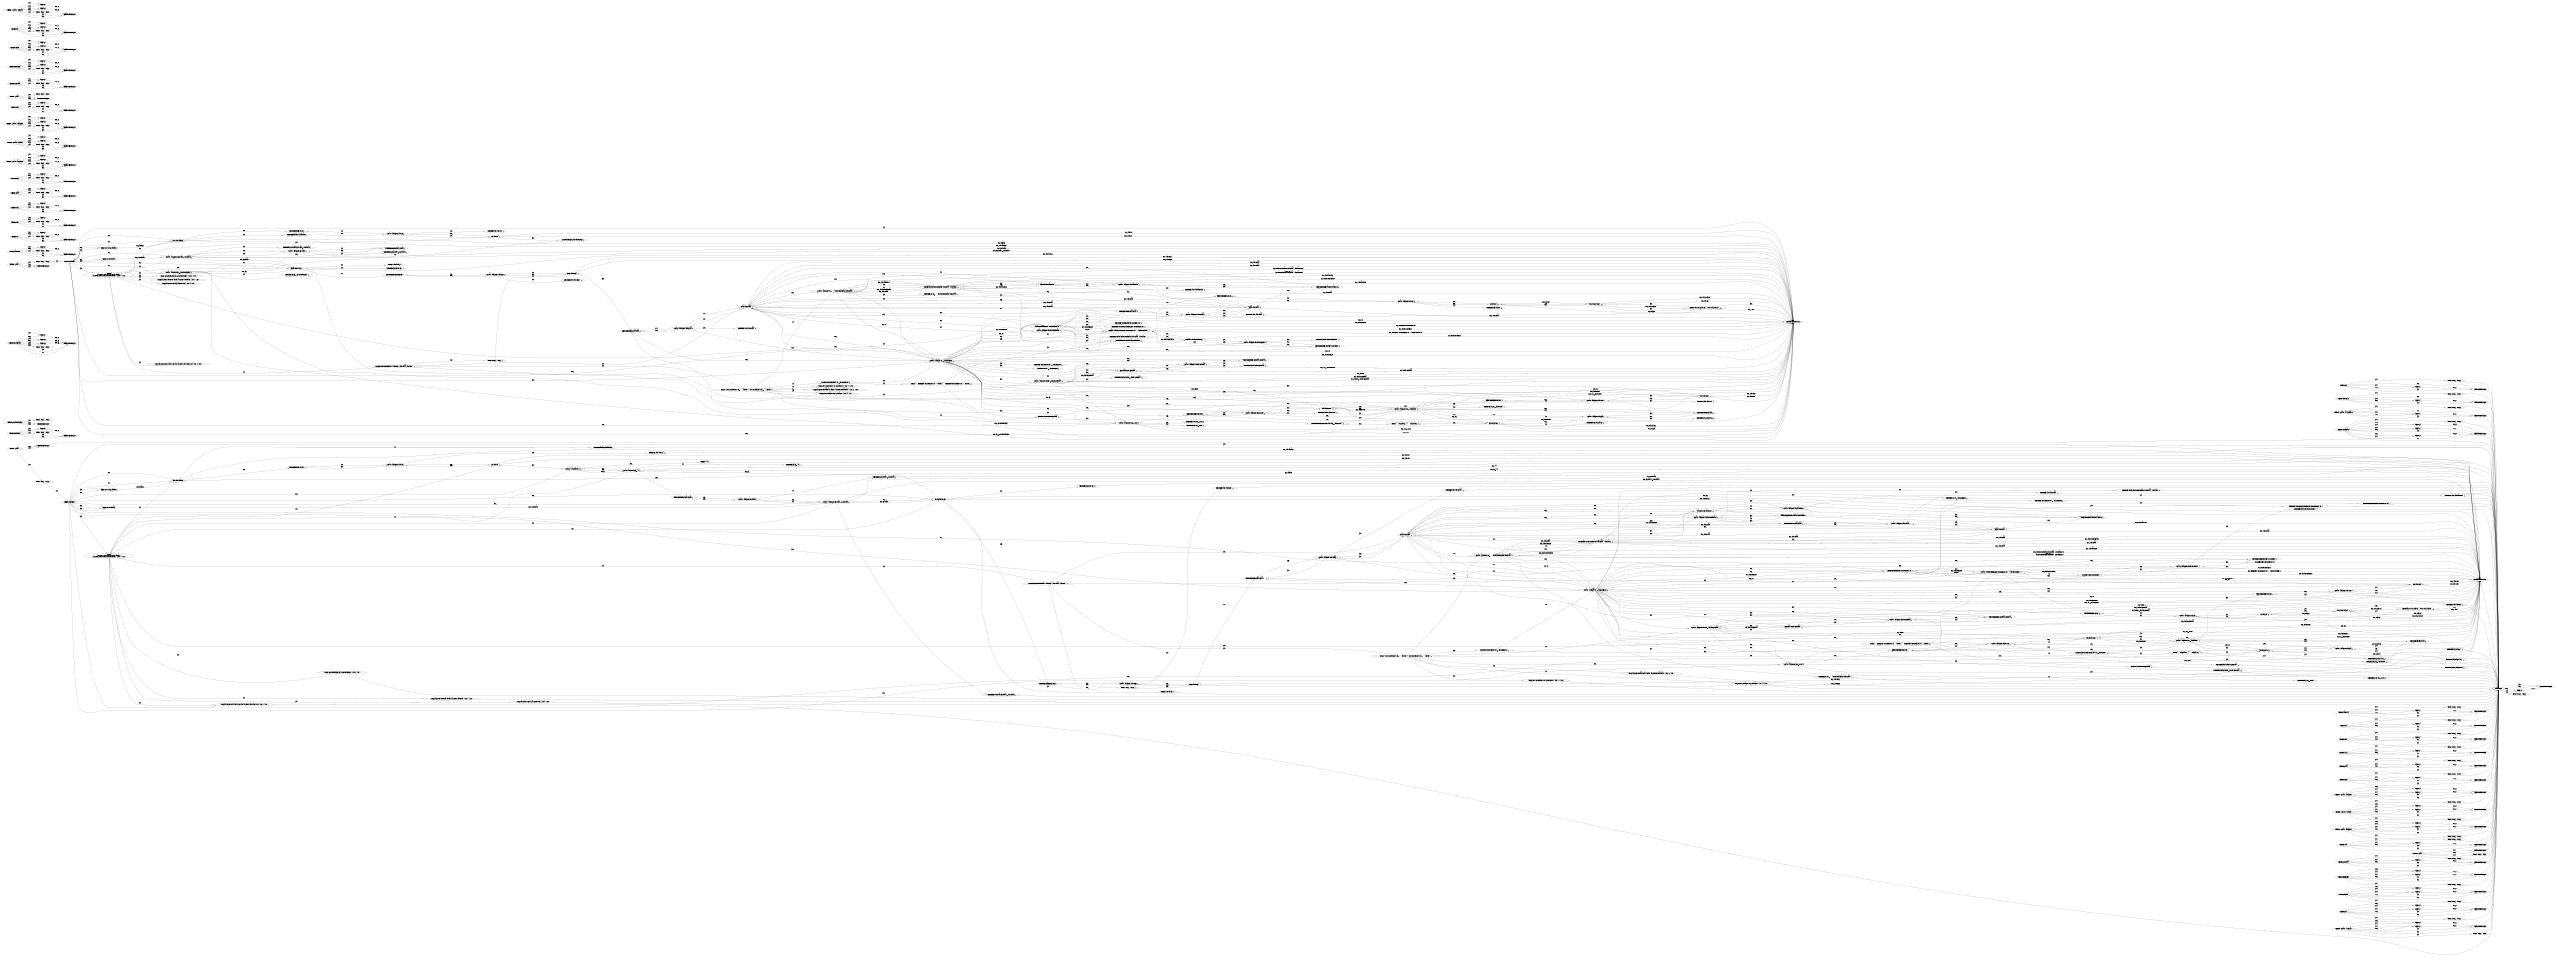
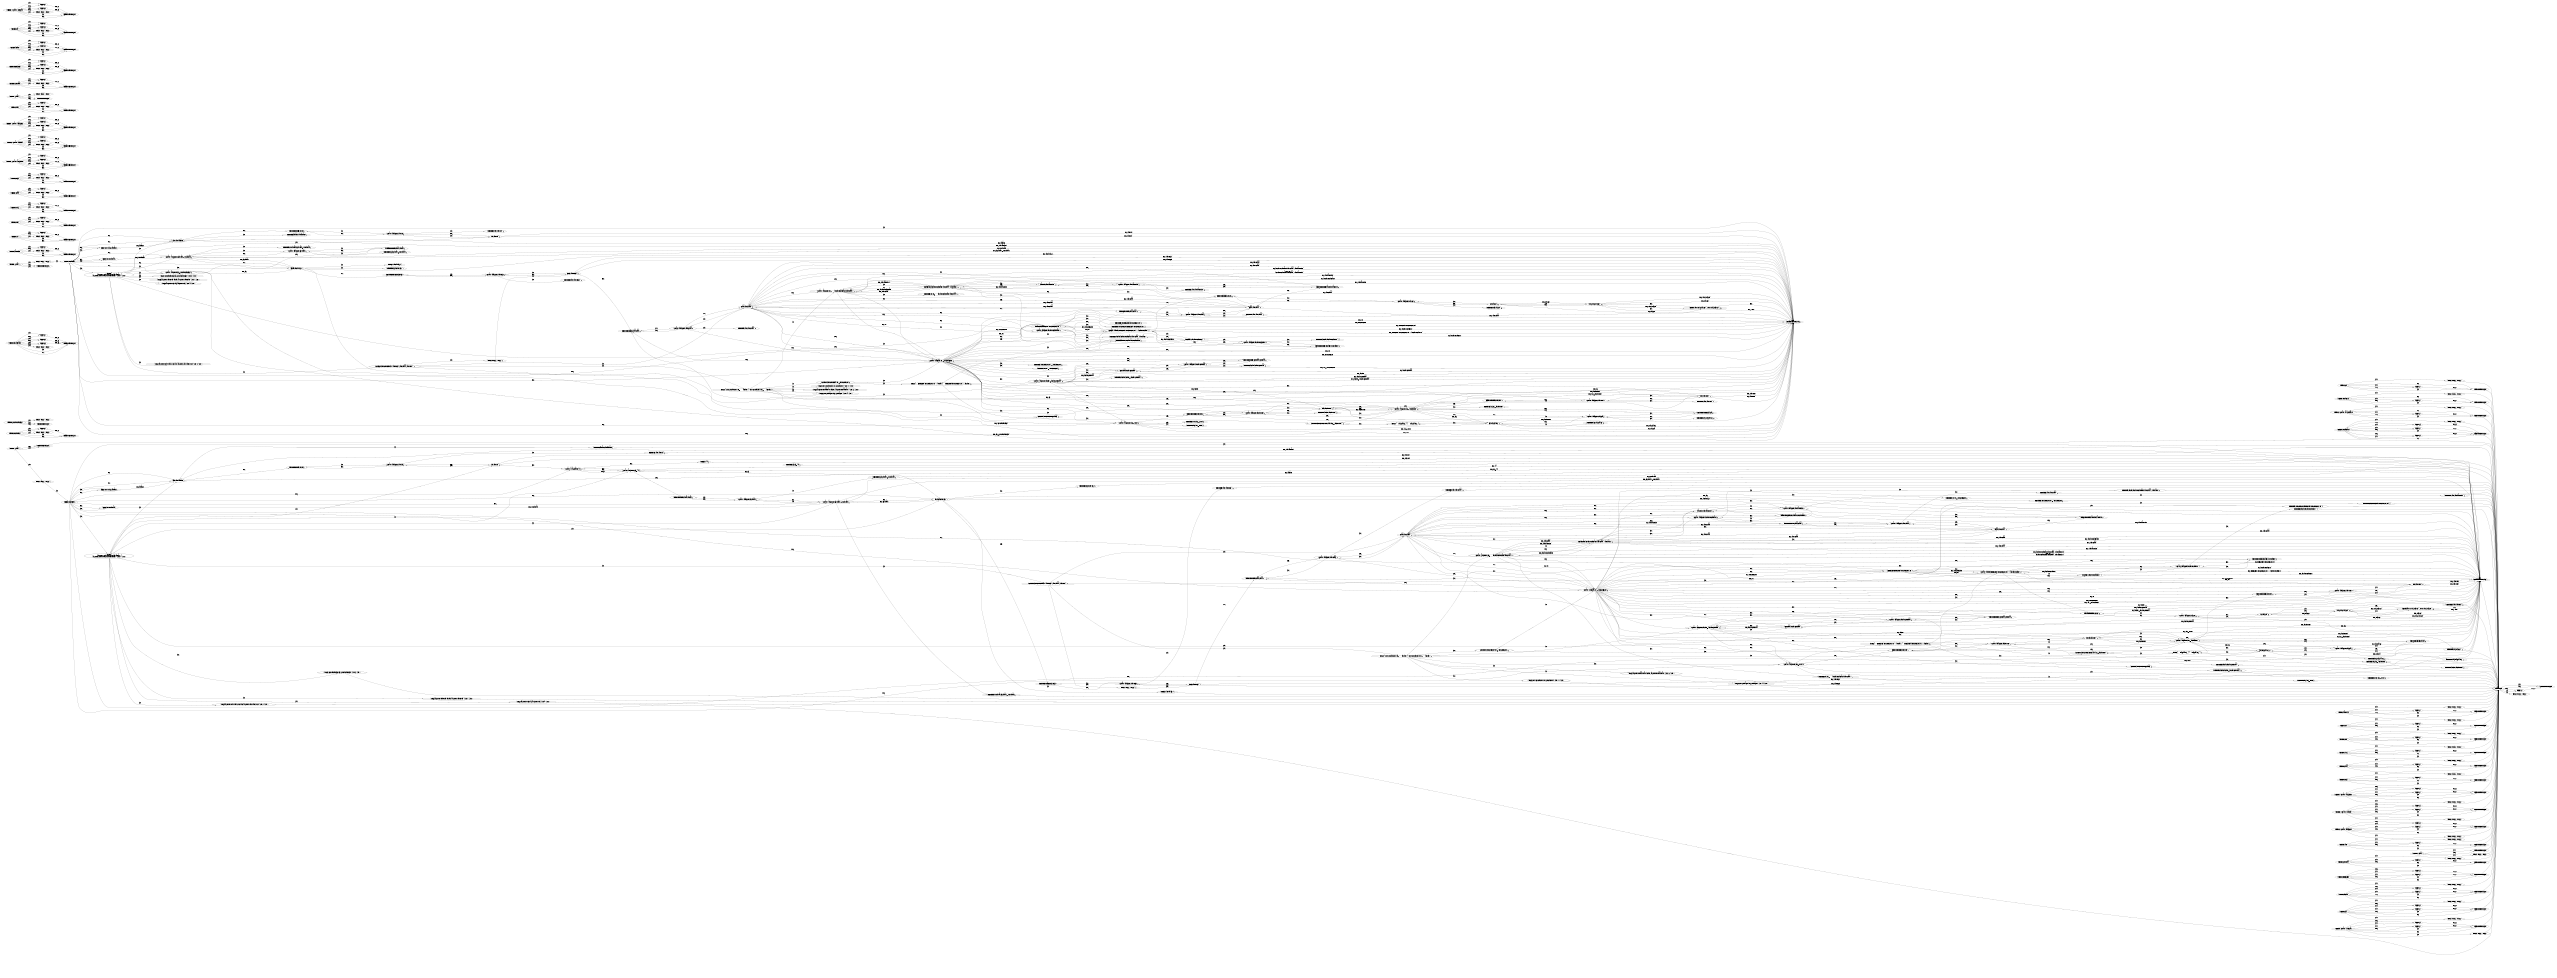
(573, 240) -> none
(297, 275) -> none
(708, 465) -> none
